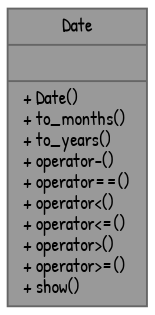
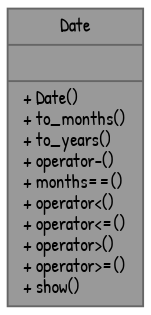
(77, 182) -> (73, 182)
